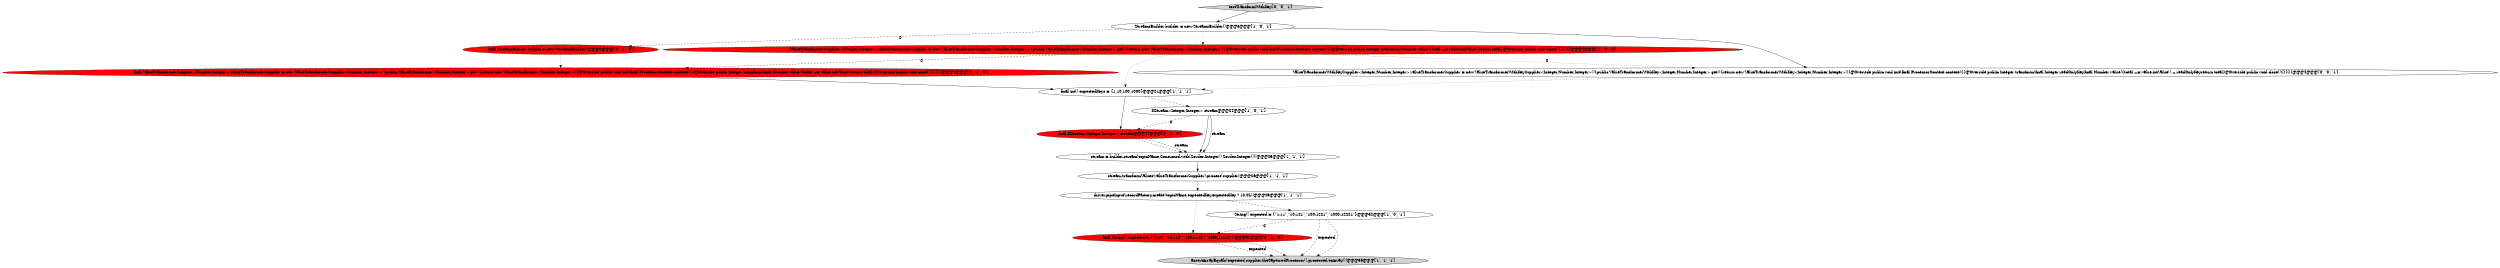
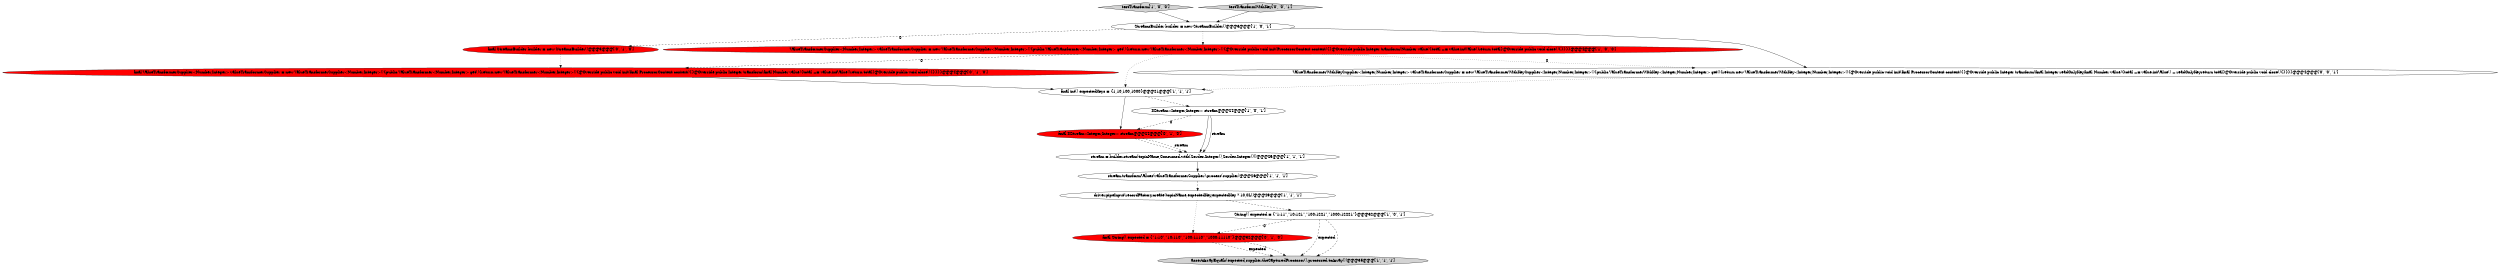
none -> (1146, 7)
